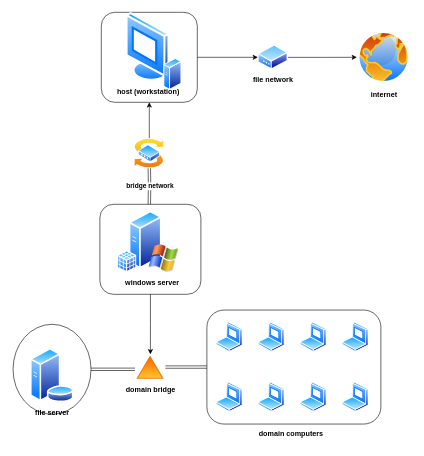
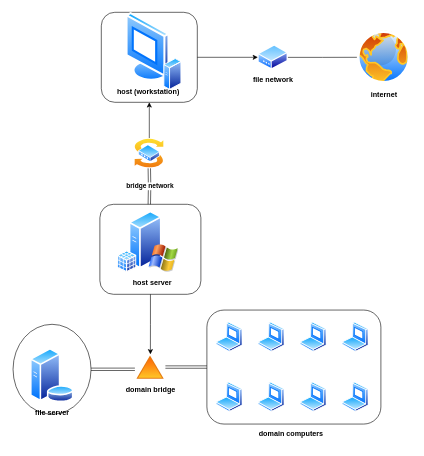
(351, 57) -> (353, 57)
(154, 283) -> (154, 283)
